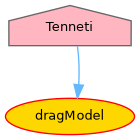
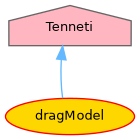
(79, 65) -> (61, 79)
